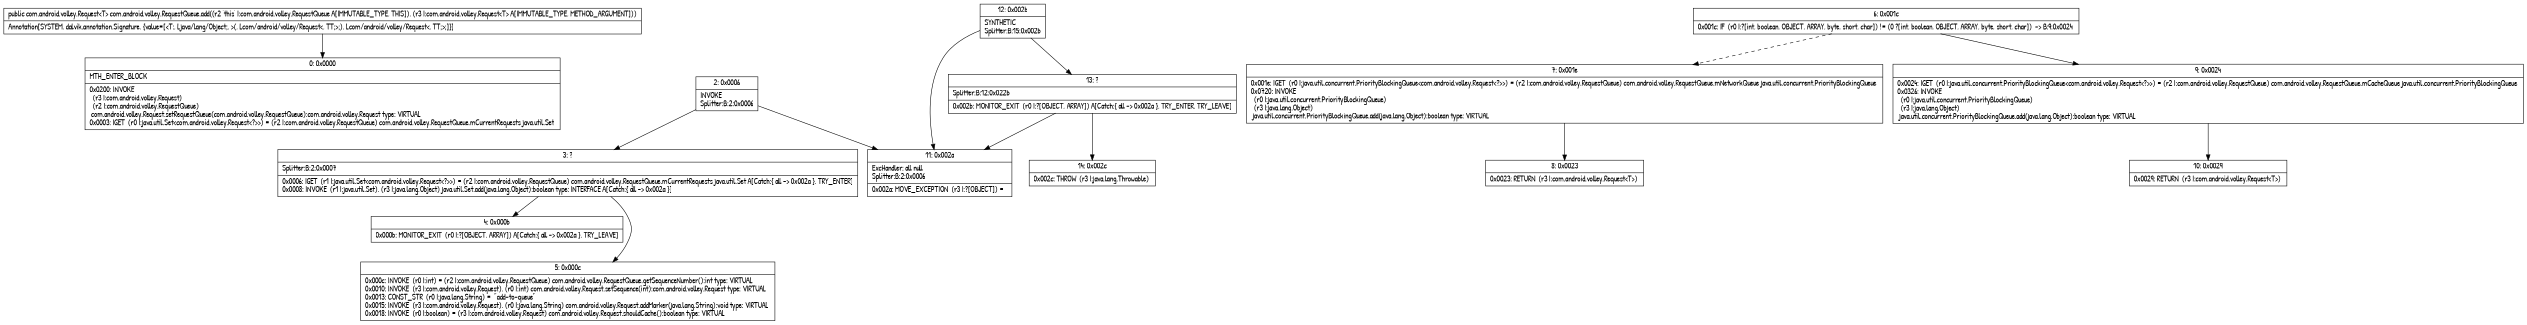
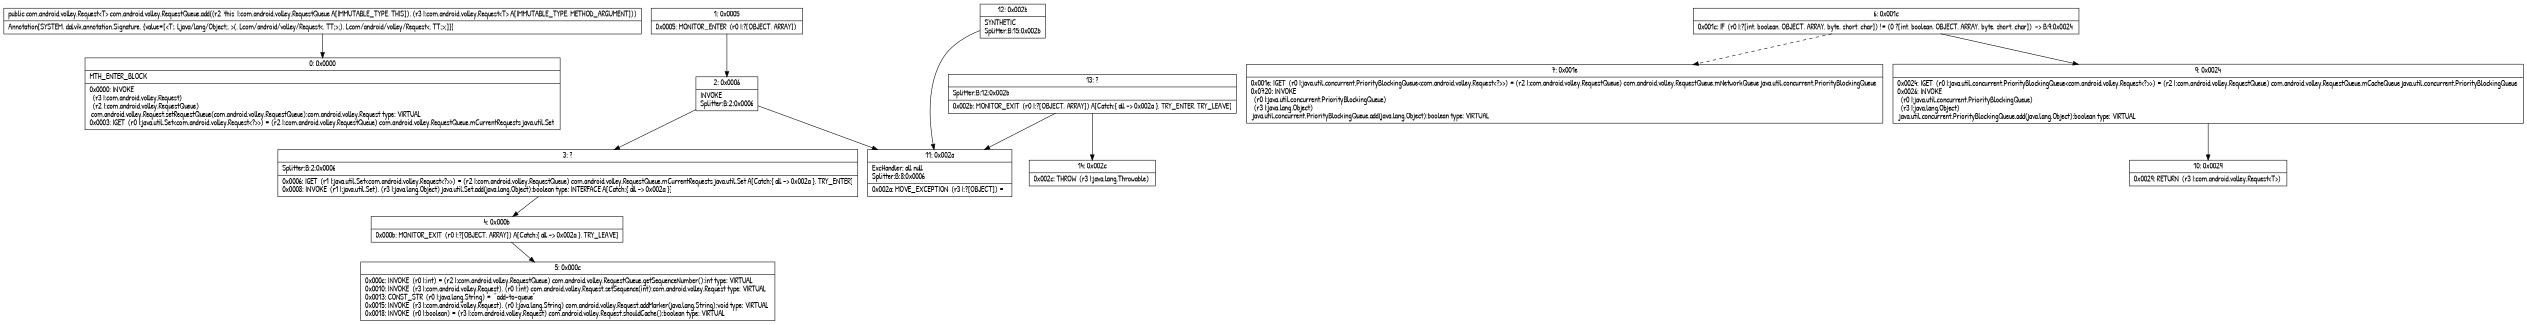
none -> (727, 21)
(1049, 54) -> none
(114, 90) -> (114, 90)
(1922, 92) -> (1922, 92)
(981, 93) -> (981, 93)
(309, 168) -> (309, 168)
(1565, 173) -> none
(899, 177) -> (899, 177)
(631, 226) -> (521, 250)
